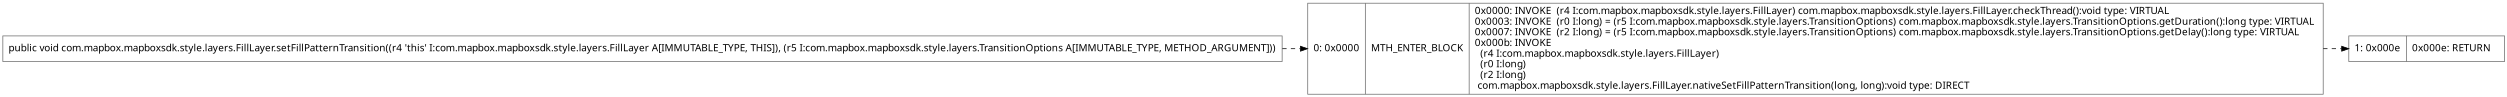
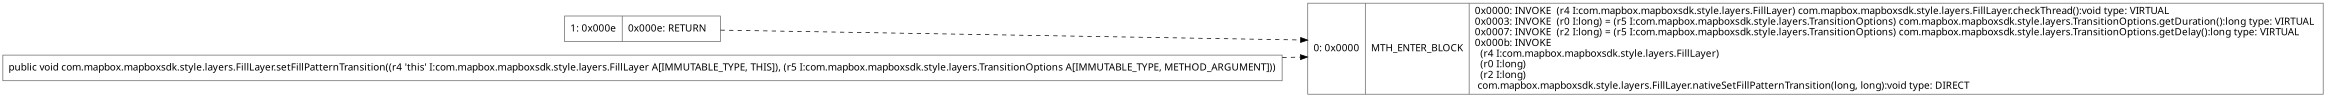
(2332, 49) -> (1010, 35)
